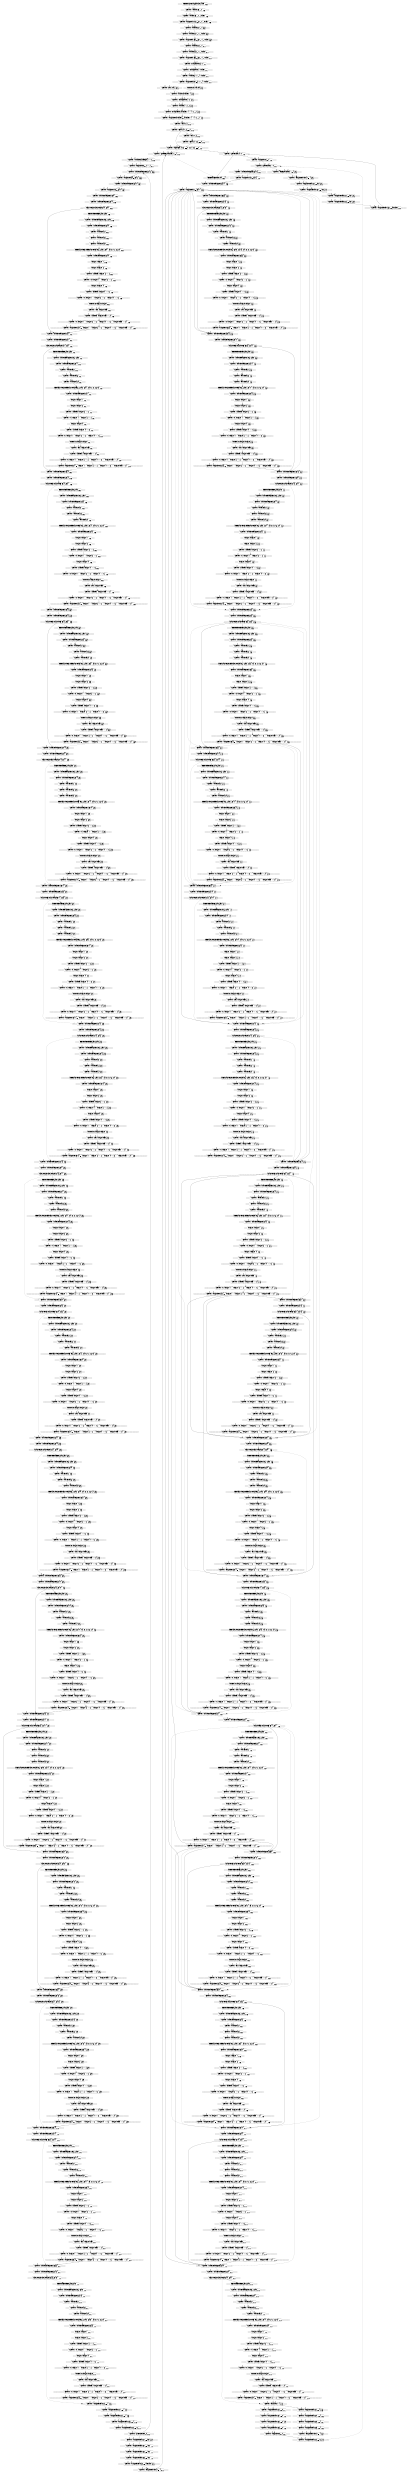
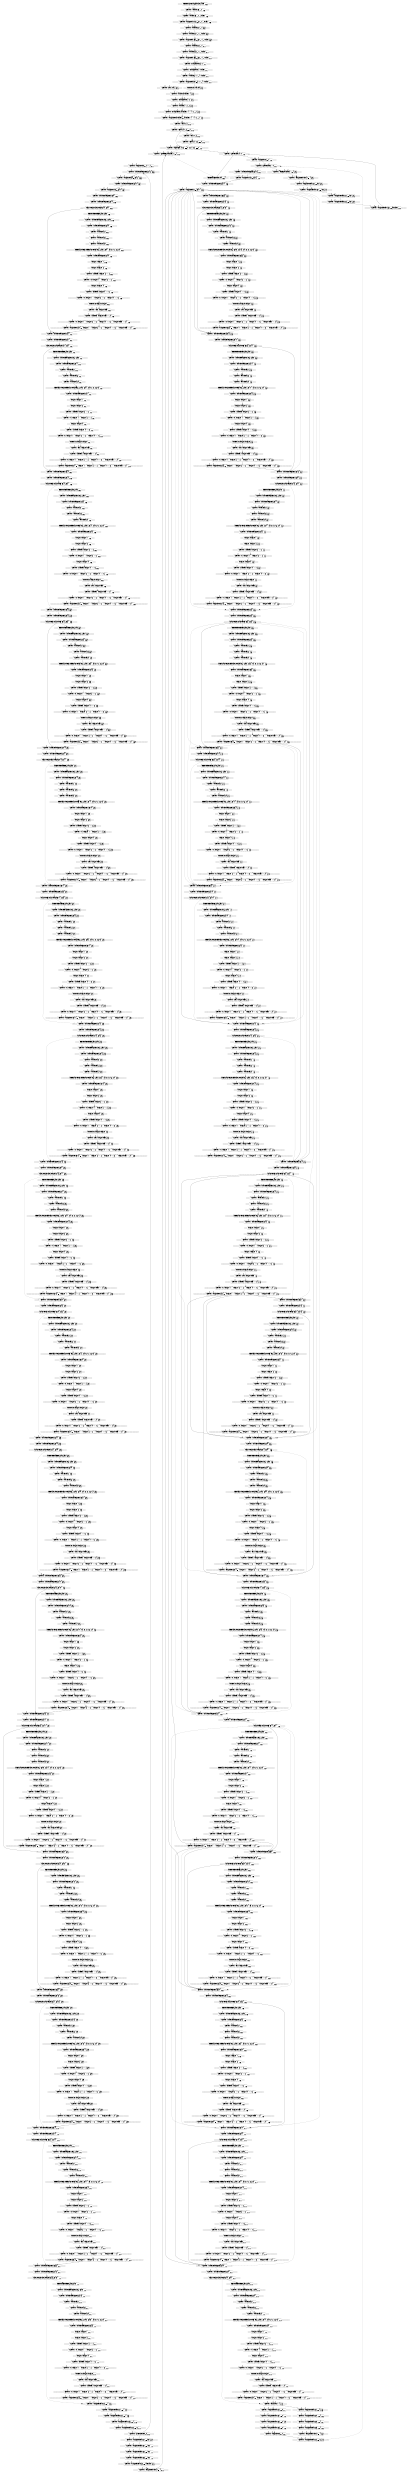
(141, 160) -> none
